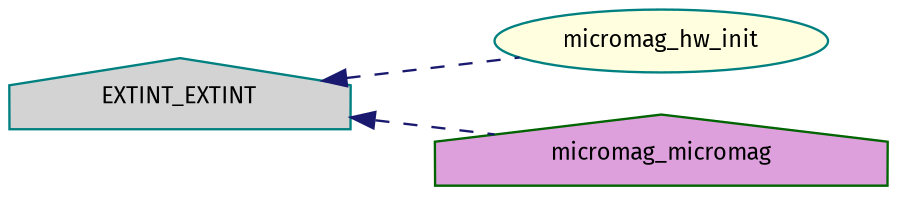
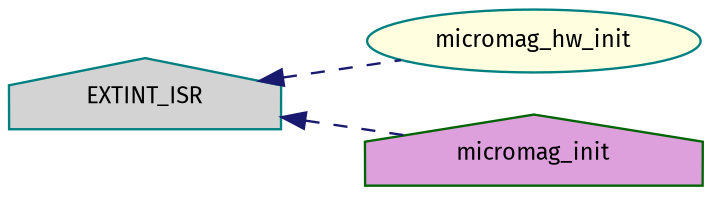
(180, 97) -> (145, 97)
(661, 154) -> (534, 154)
